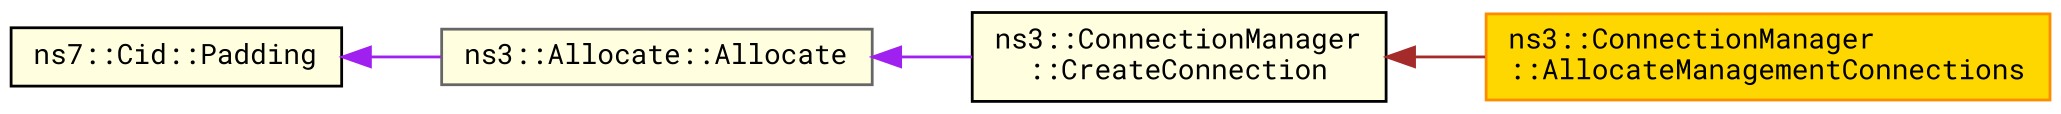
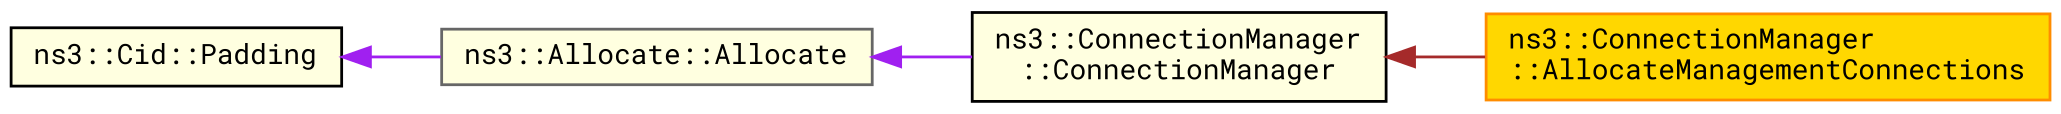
(176, 57) -> (176, 57)
(1179, 57) -> (1179, 57)
